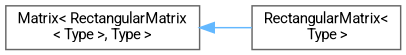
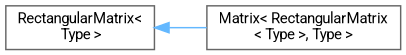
(233, 28) -> (188, 28)
